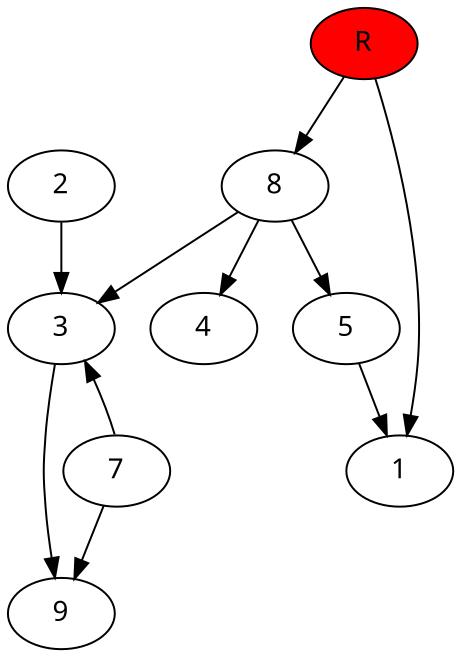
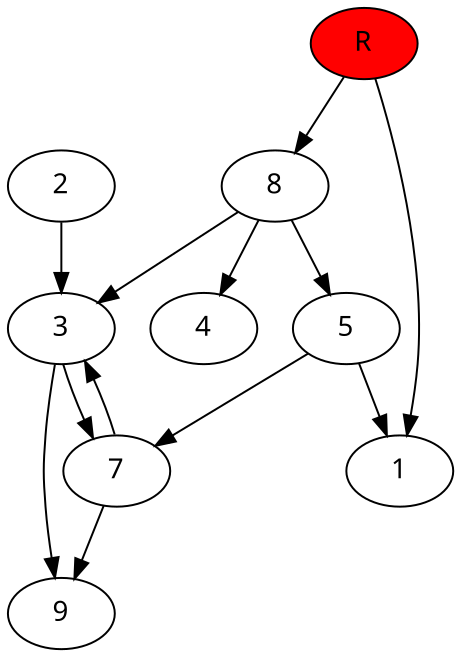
none -> (73, 393)
none -> (240, 395)
